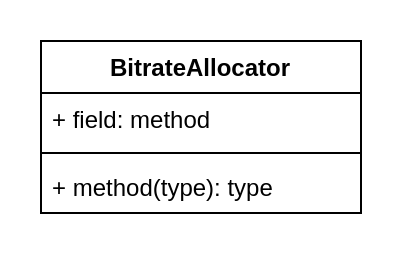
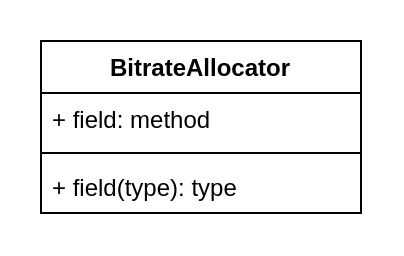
(177, 188) -> (164, 188)
